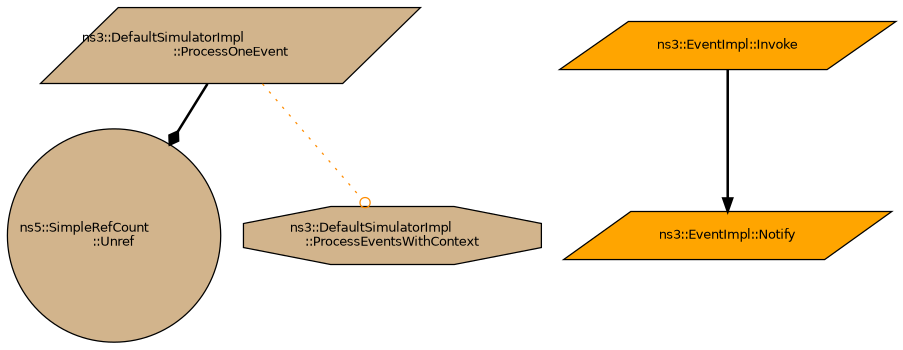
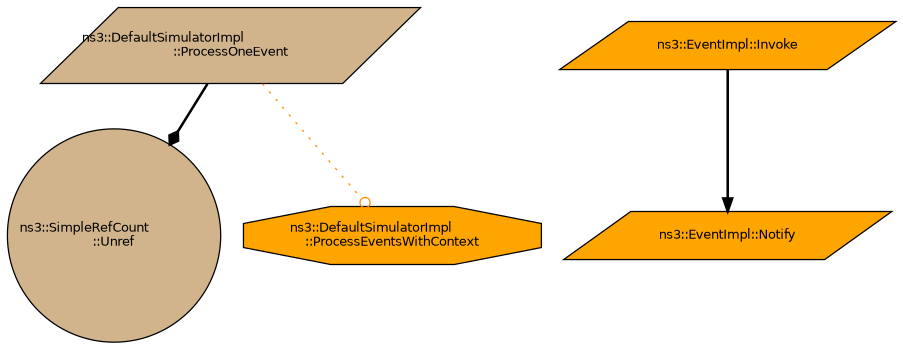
(114, 236) -> (114, 236)
(392, 236) -> (392, 236)
